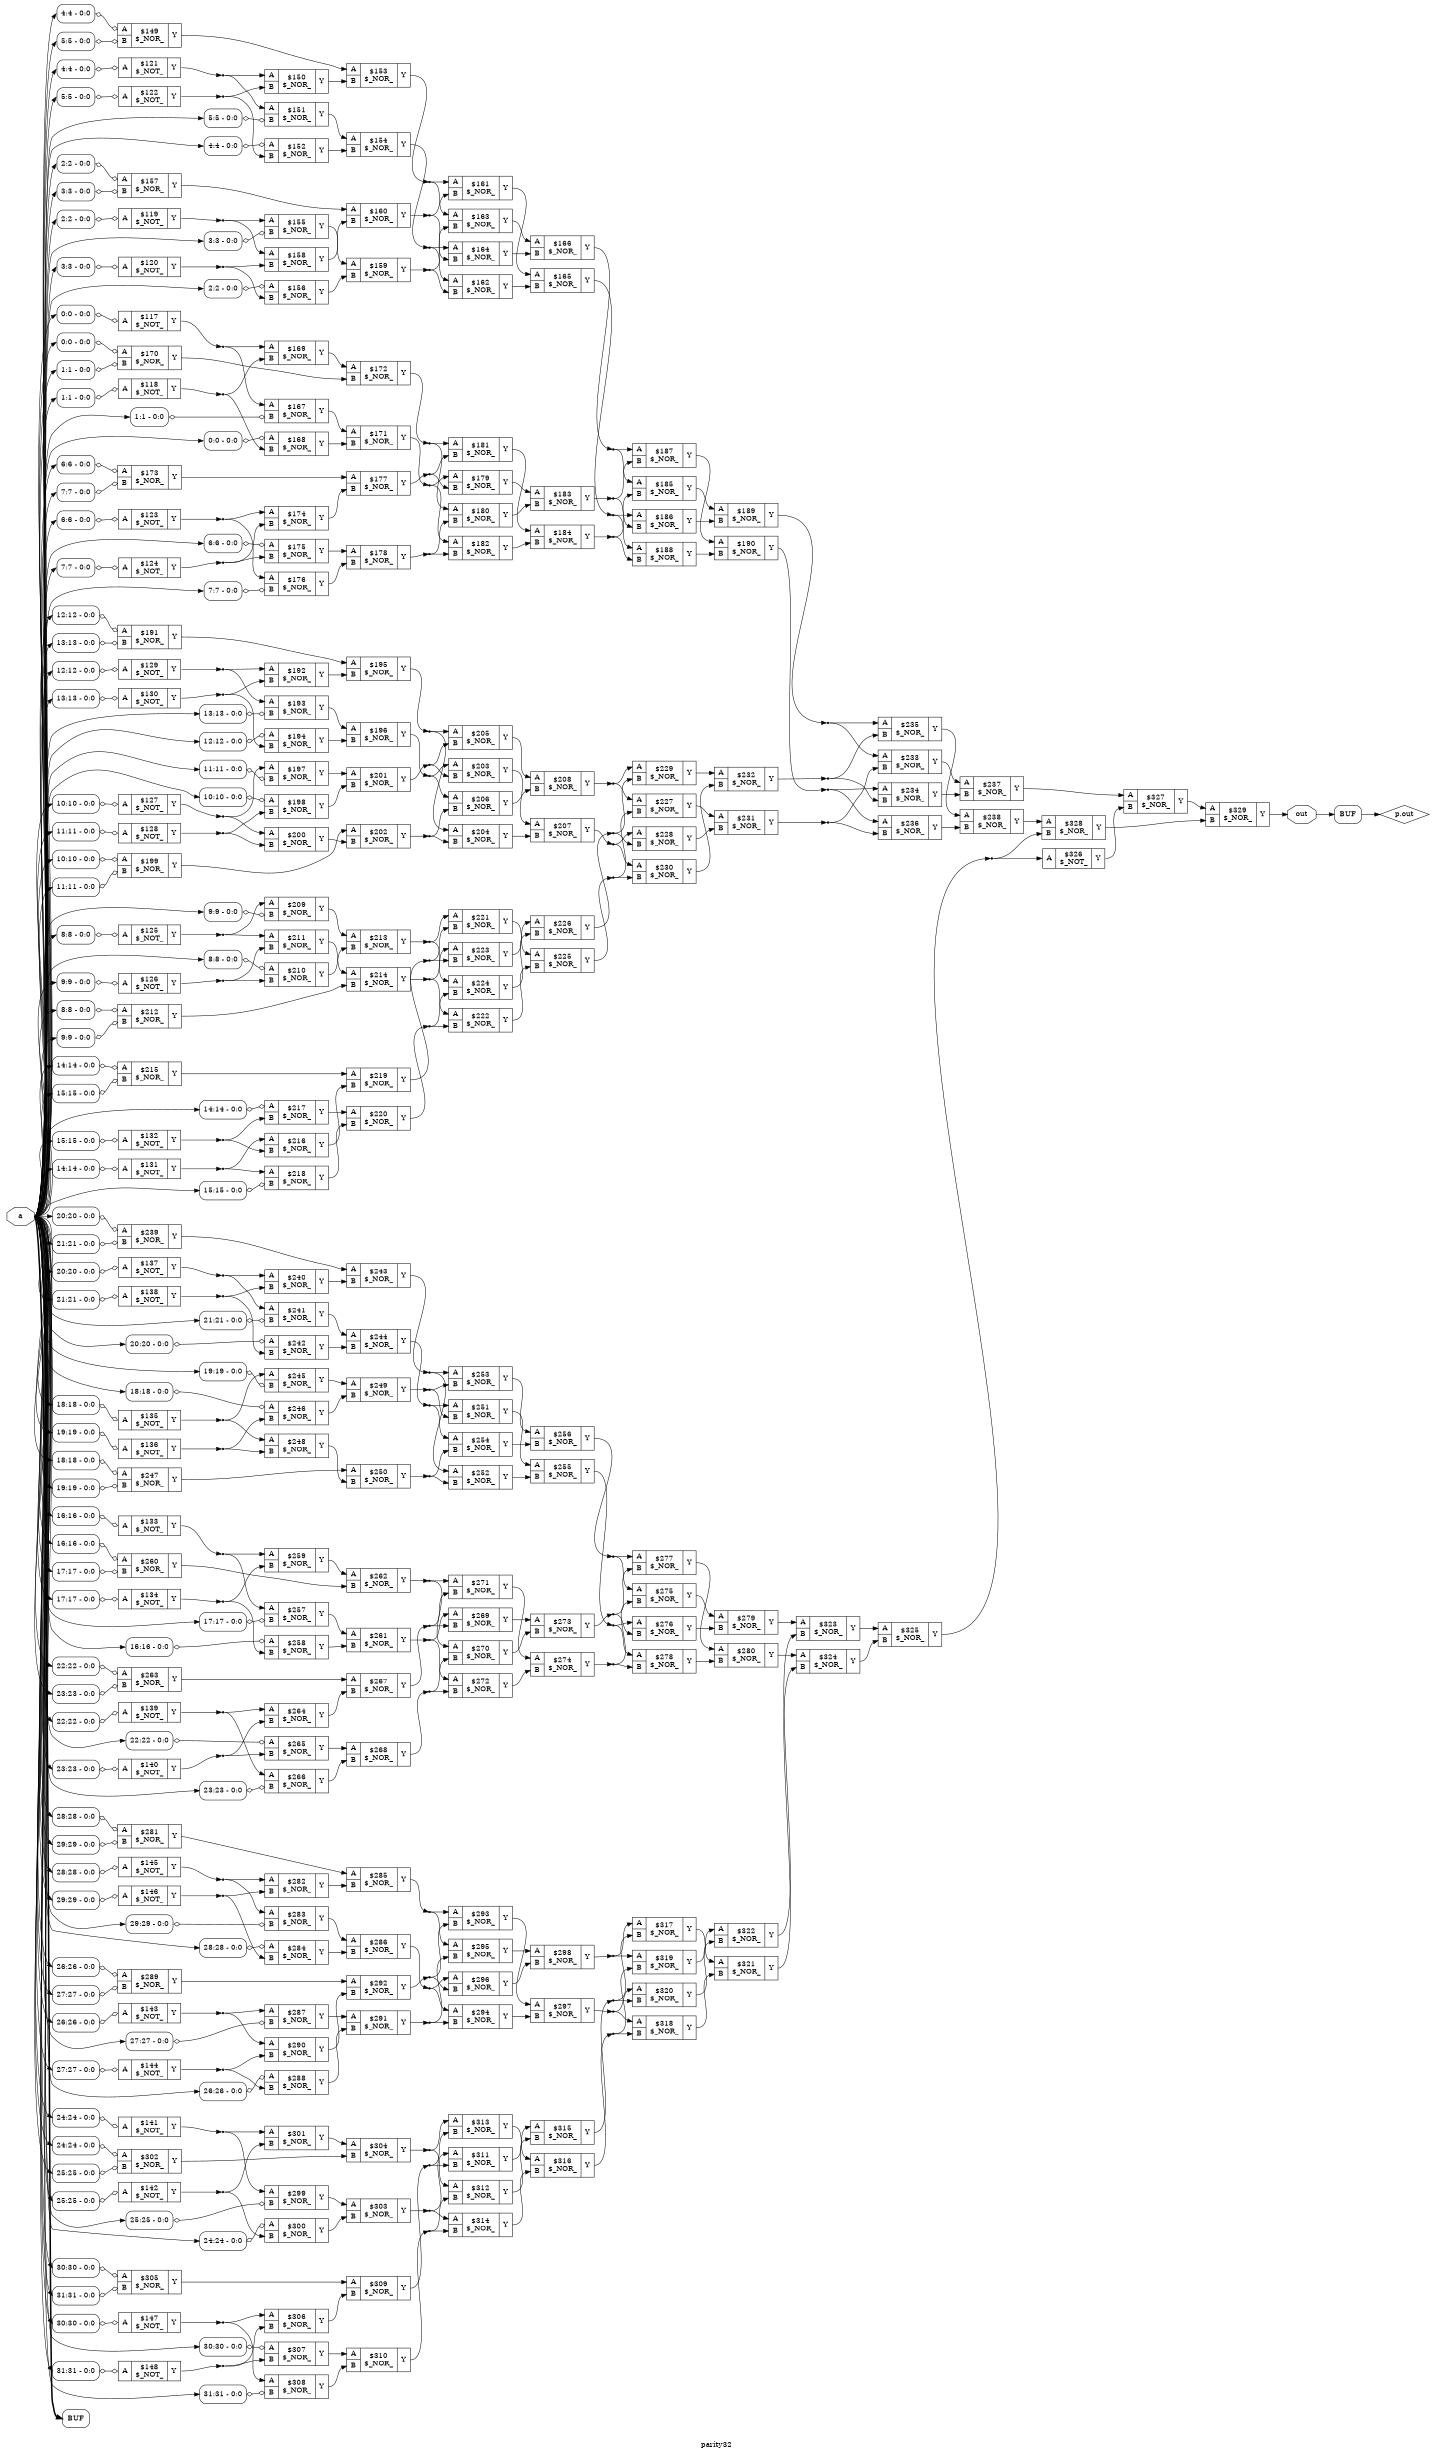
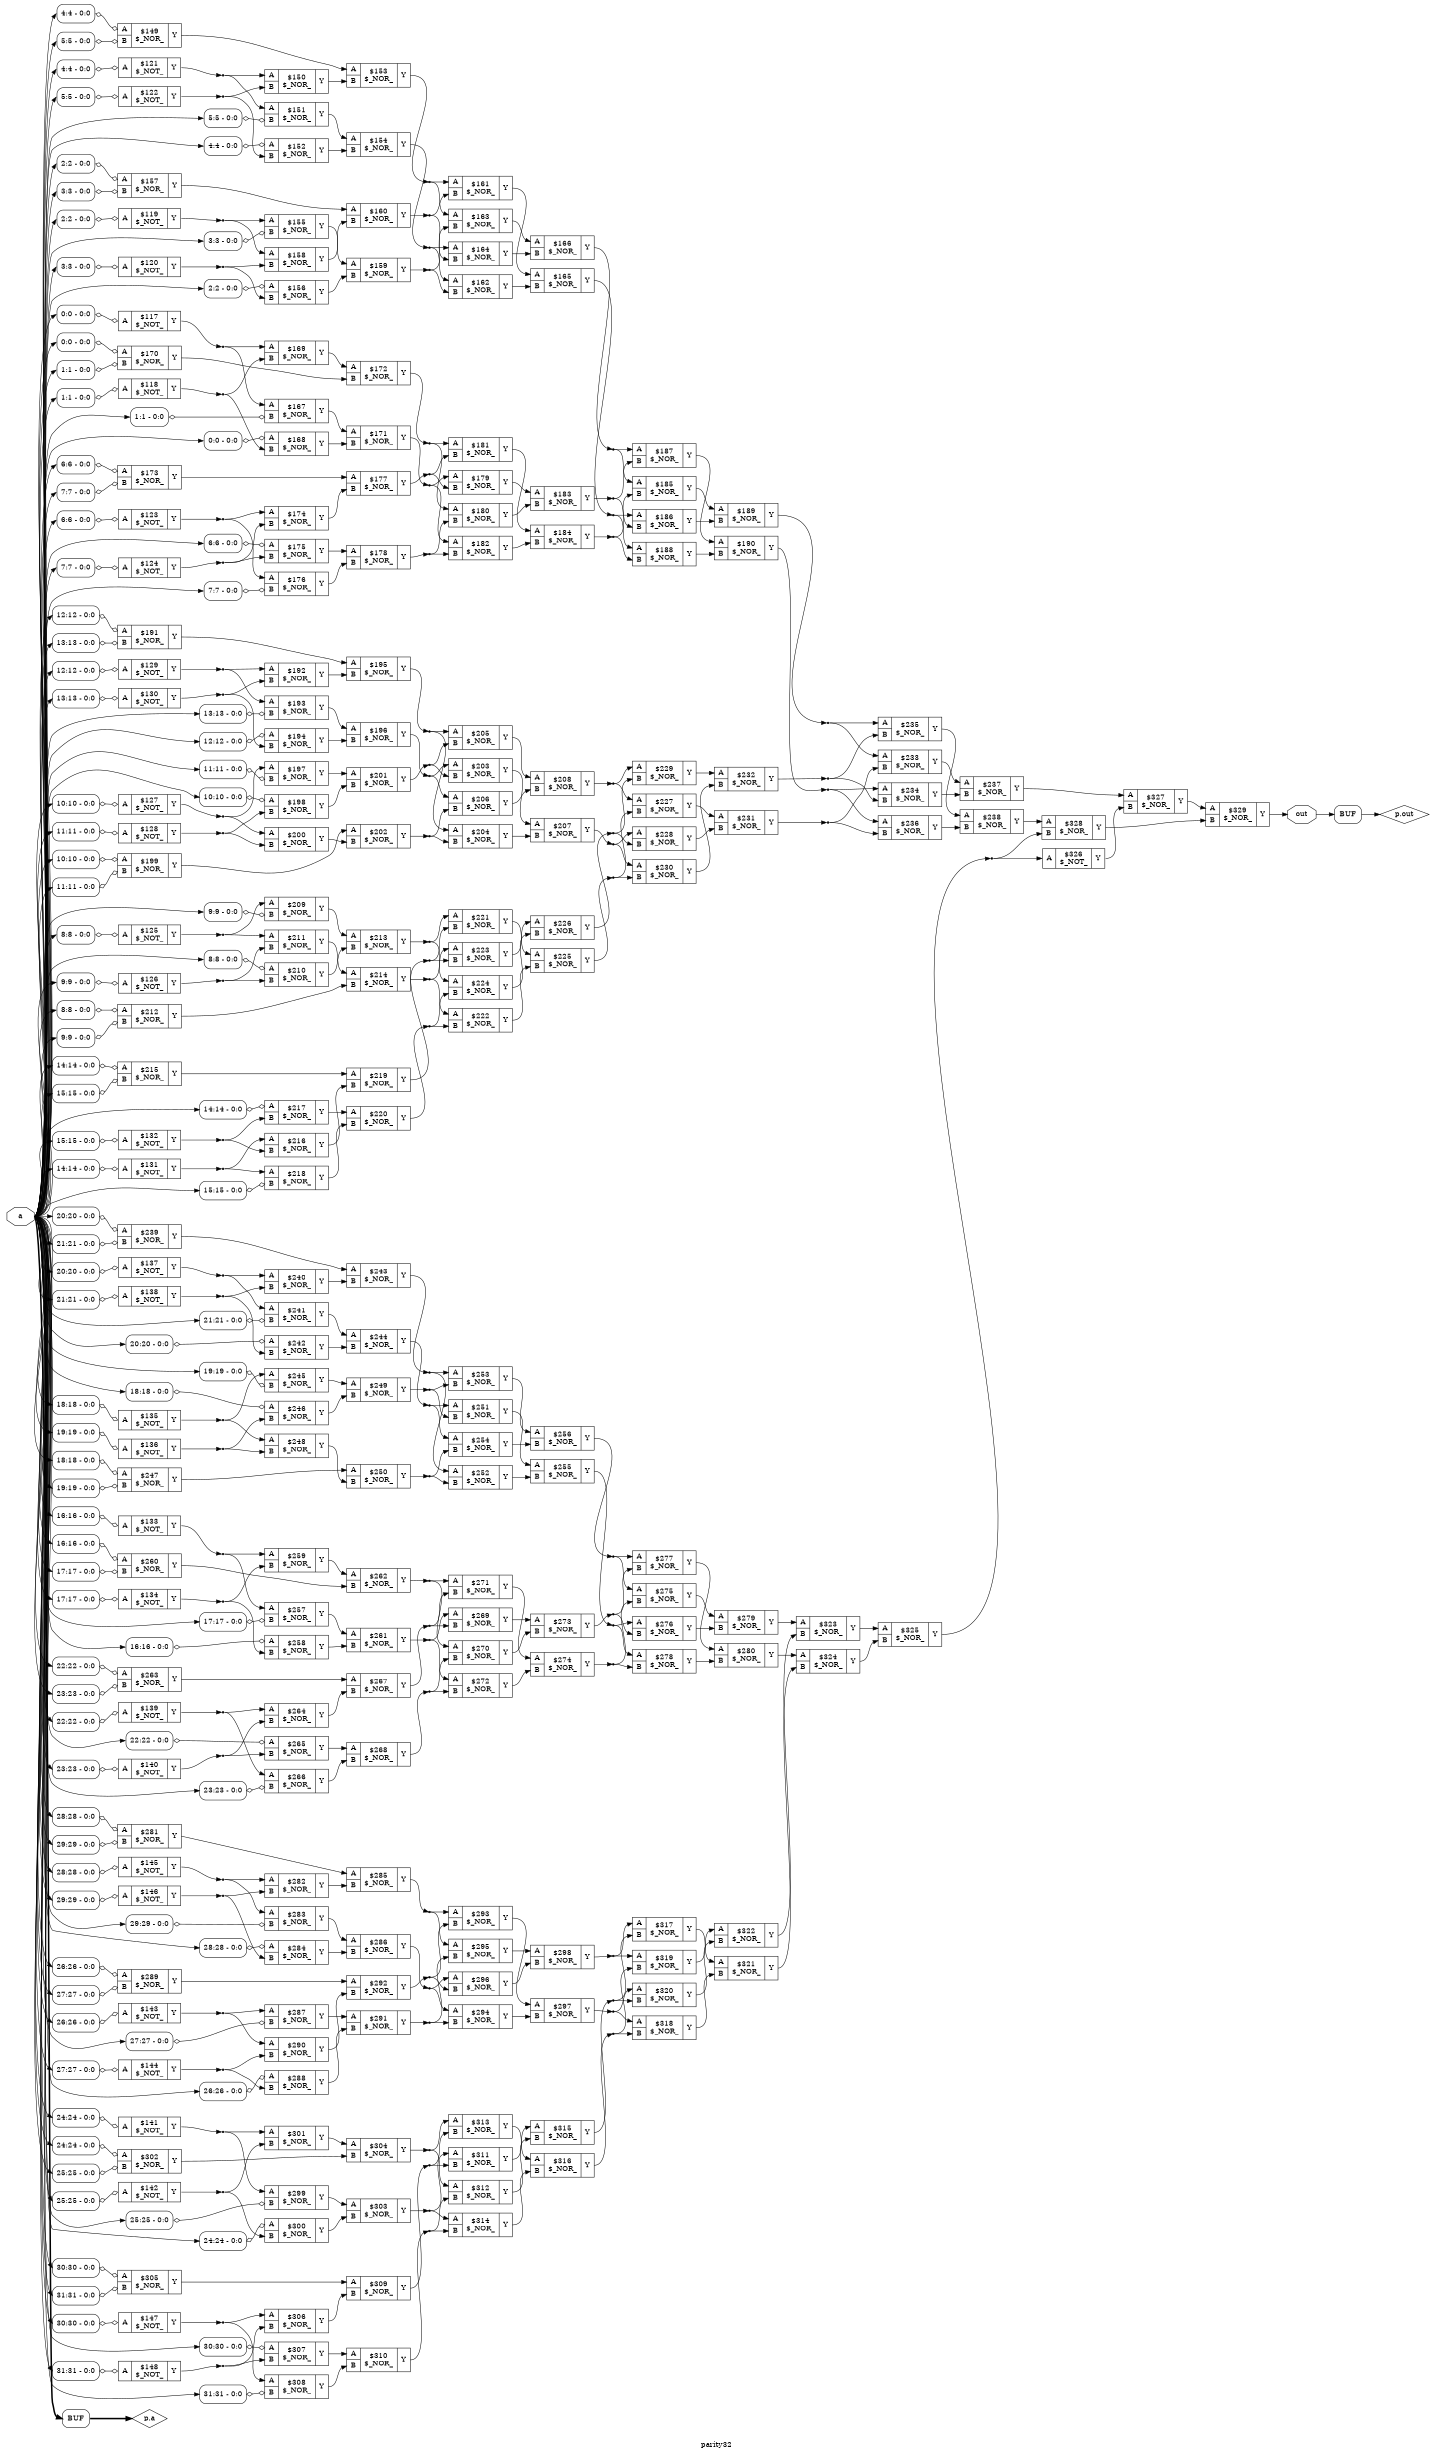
none -> (149, 2419)
